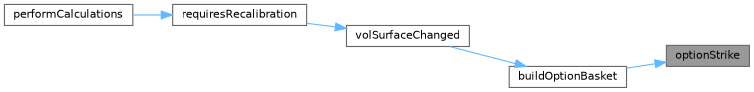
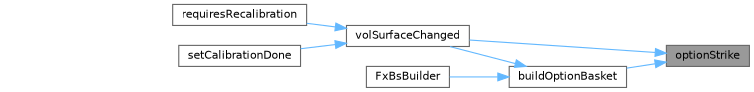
(69, 15) -> none
none -> (562, 46)
none -> (240, 56)
none -> (408, 77)
